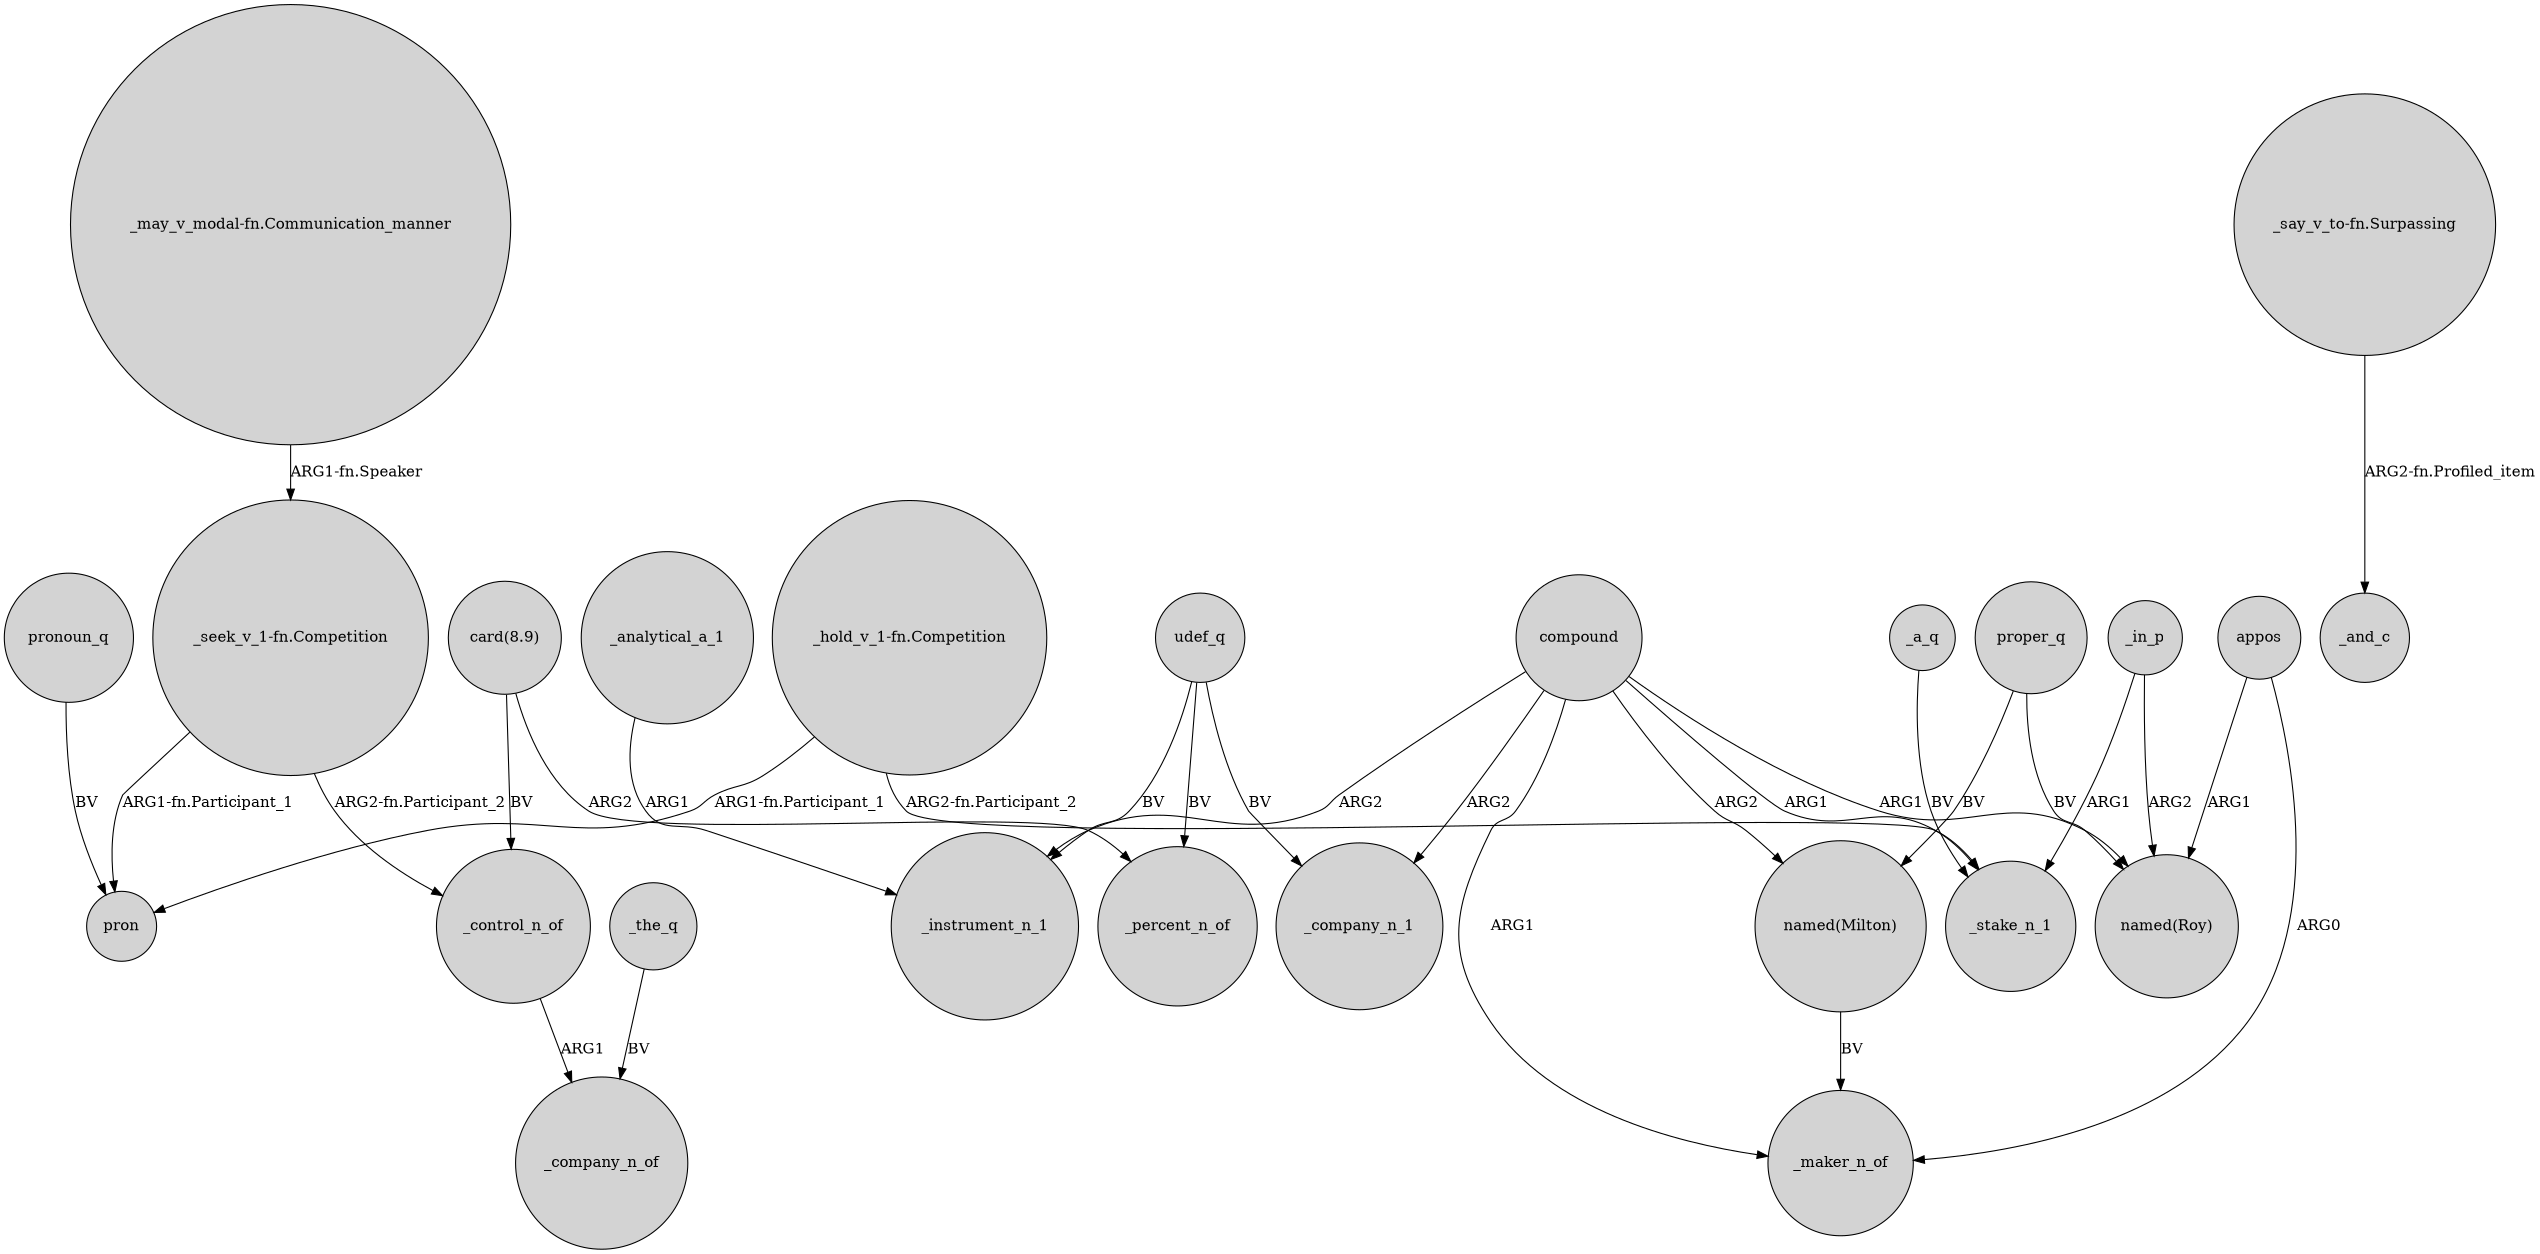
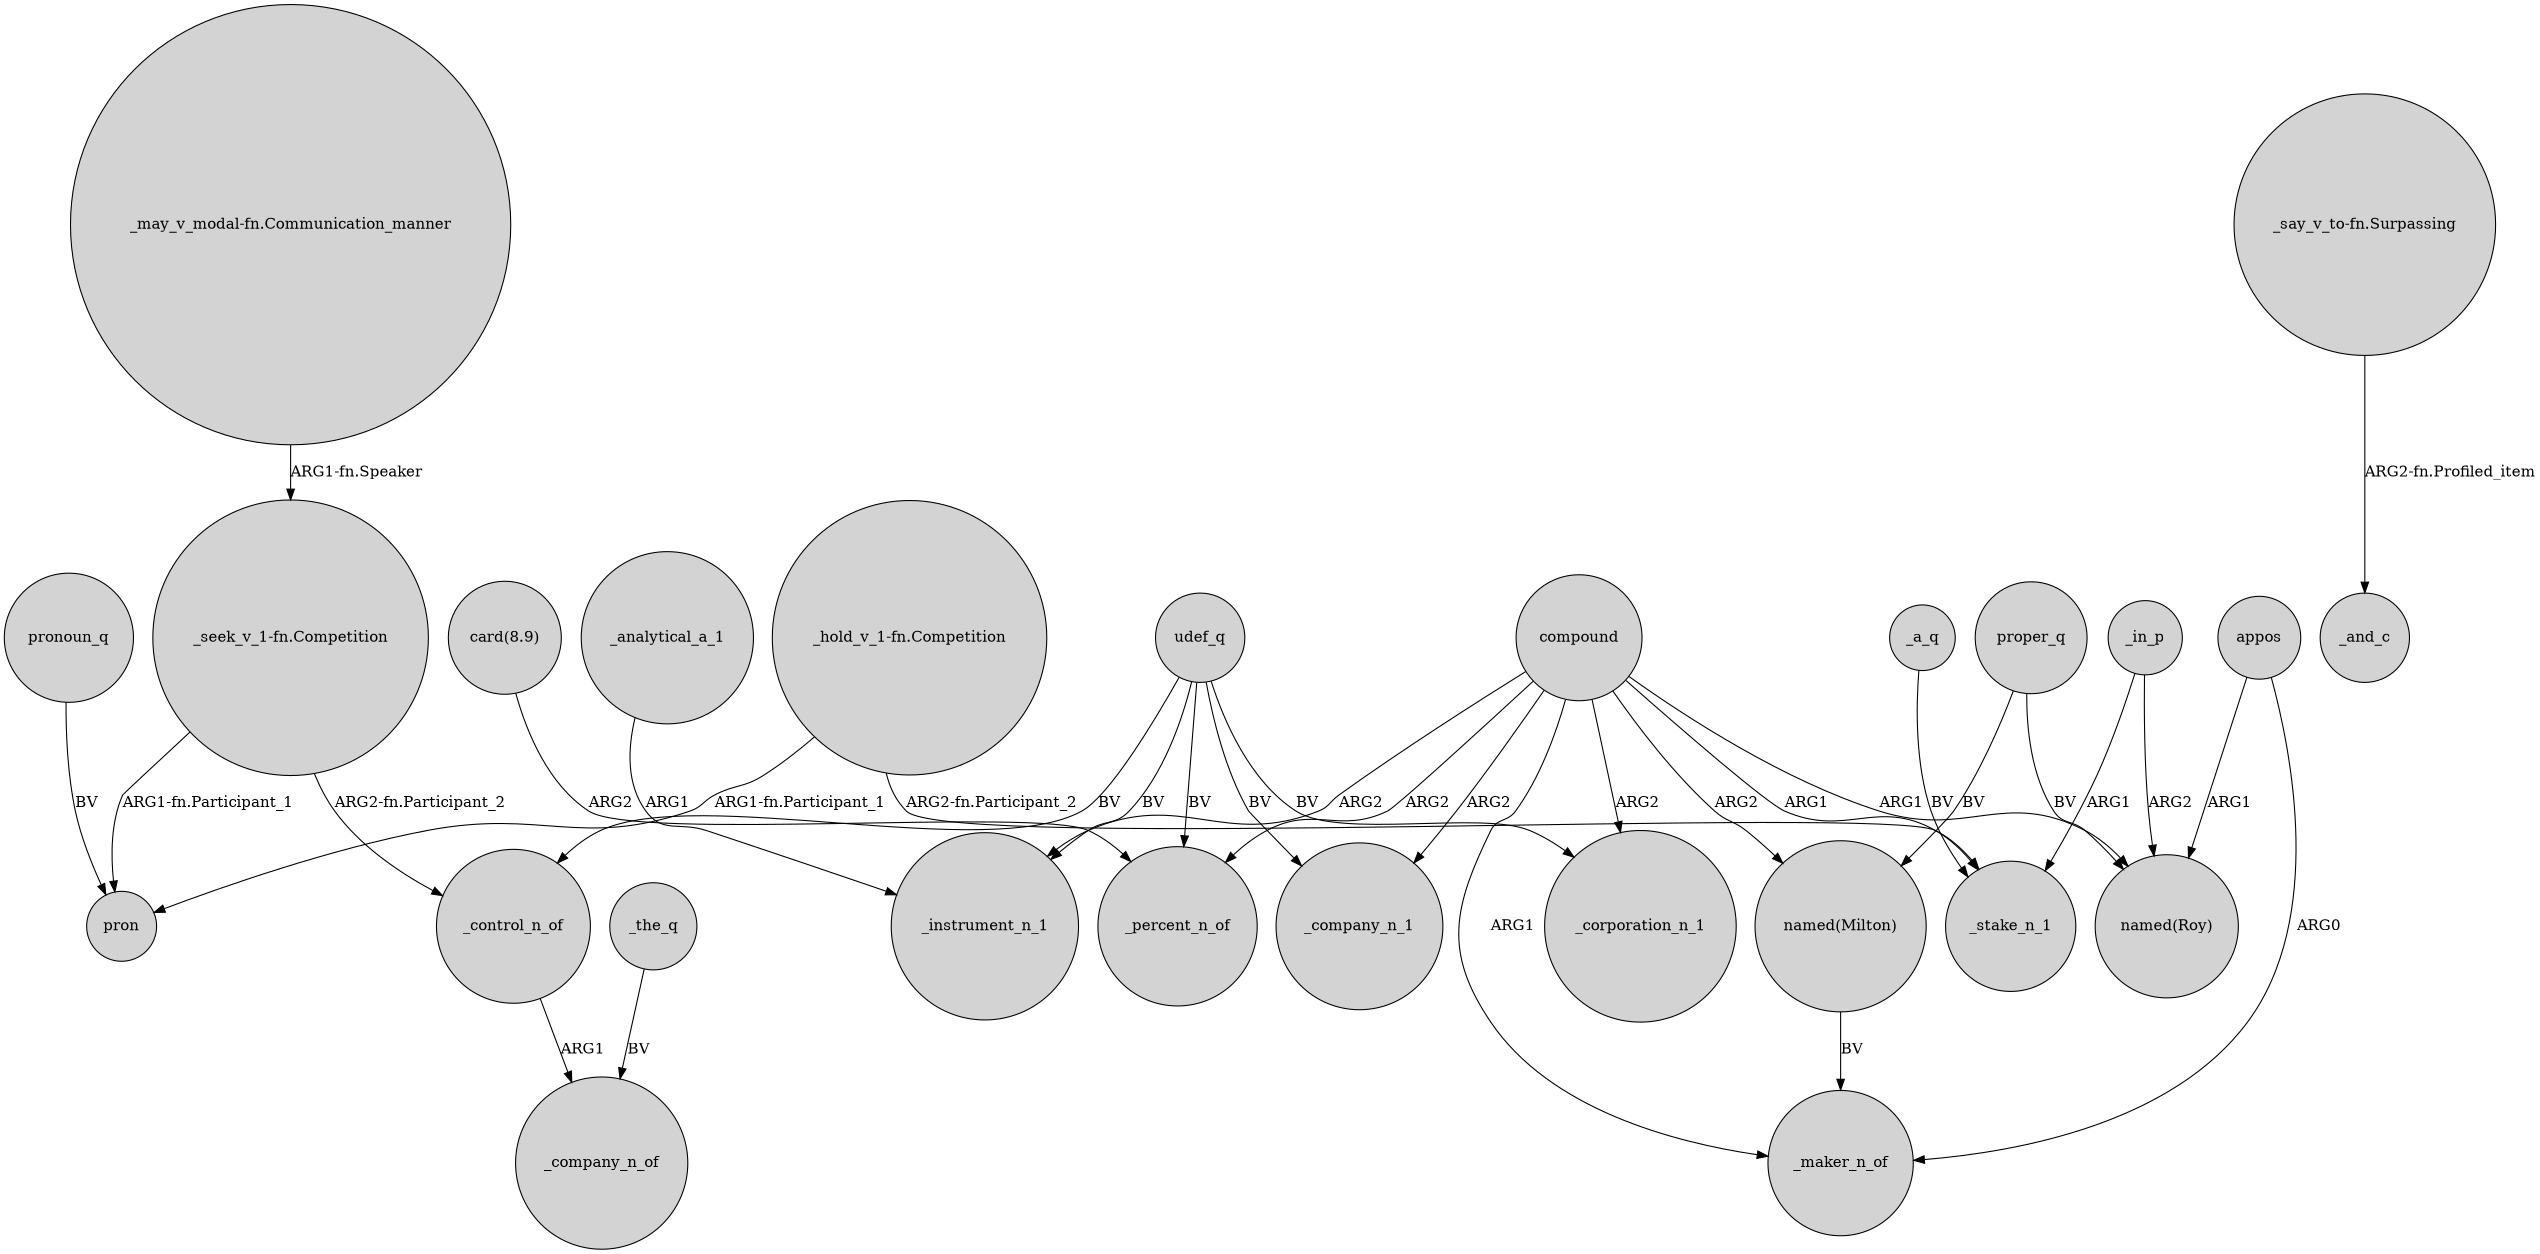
(509, 766) -> (955, 829)
none -> (1399, 802)
none -> (1640, 926)
